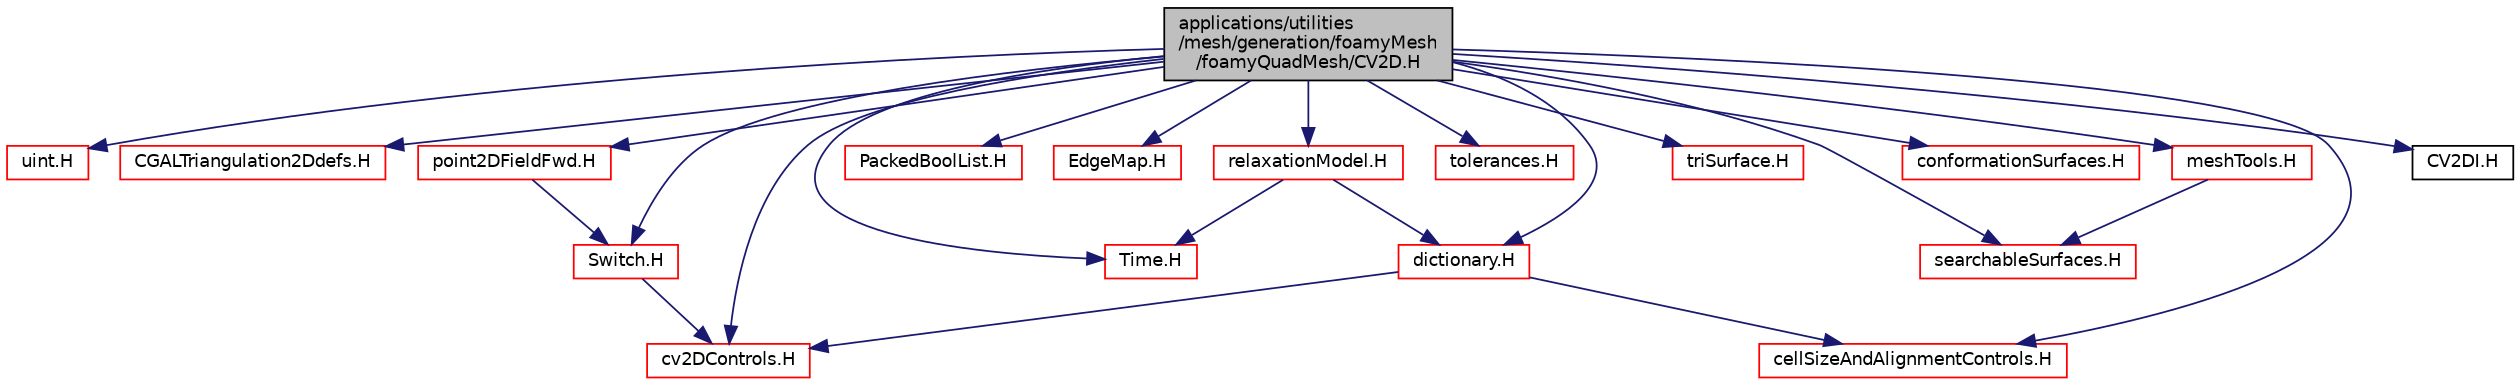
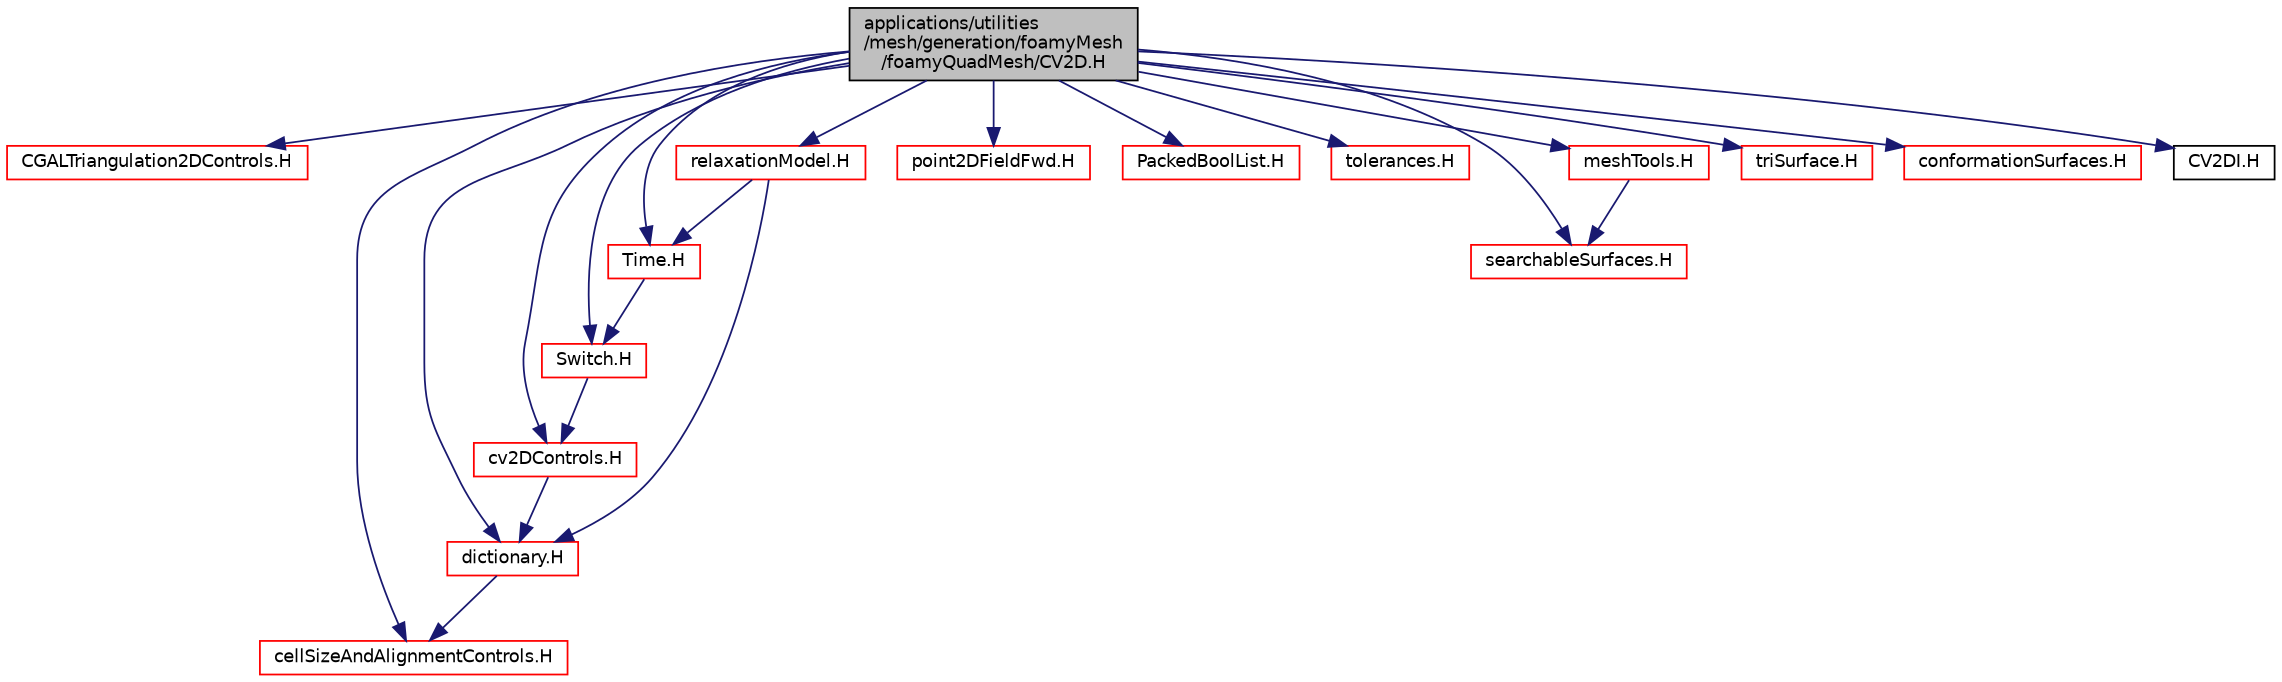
(48, 163) -> none
(253, 163) -> (157, 163)
(1117, 163) -> none
(563, 206) -> (629, 304)
(1113, 309) -> (538, 501)
